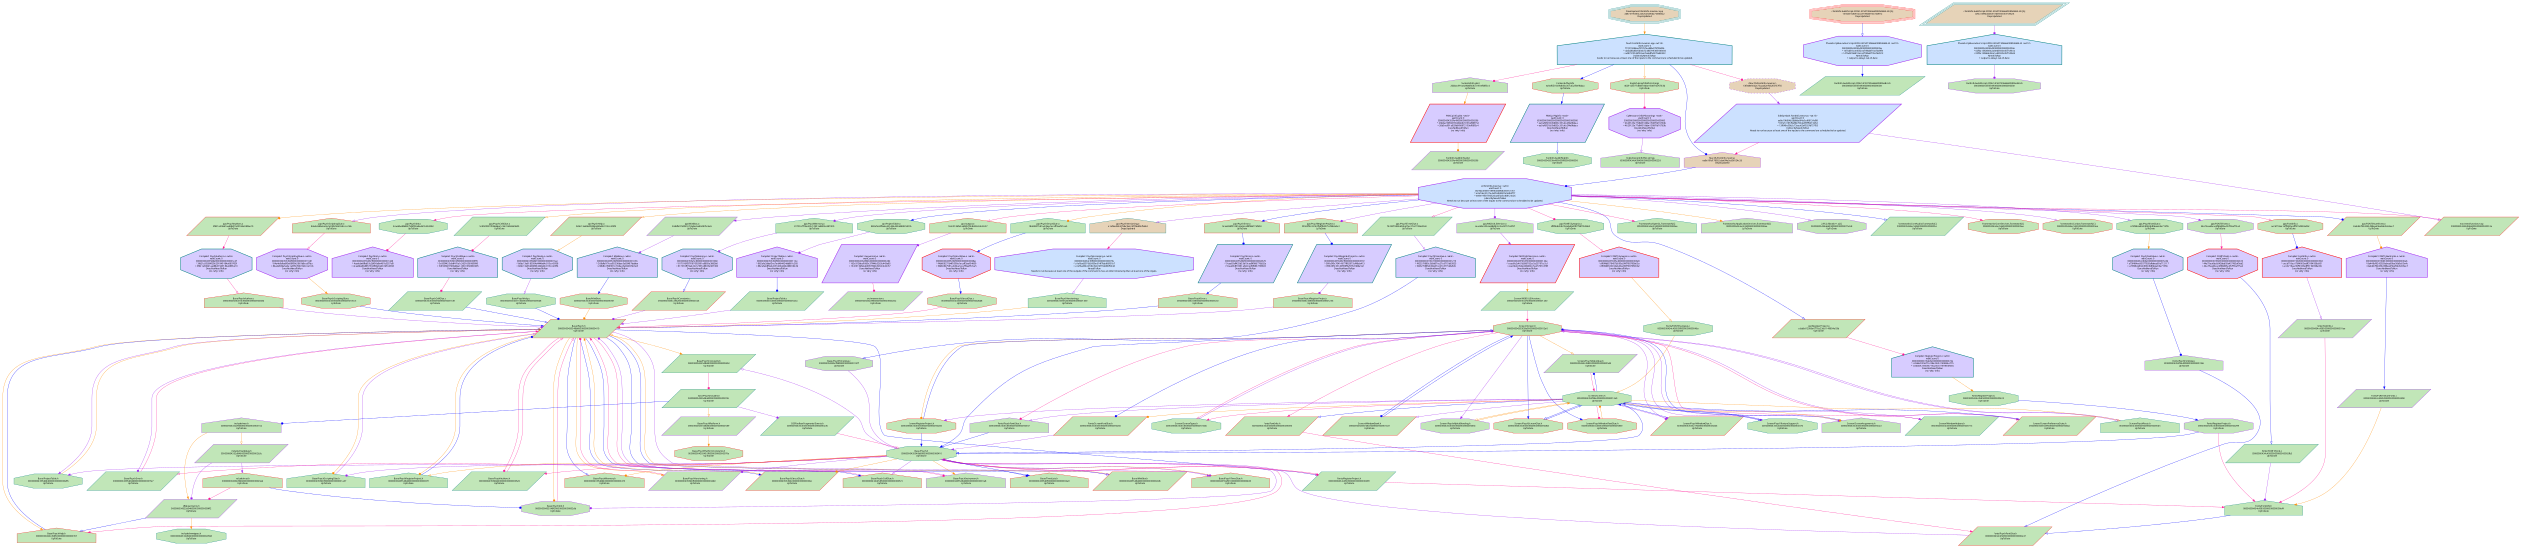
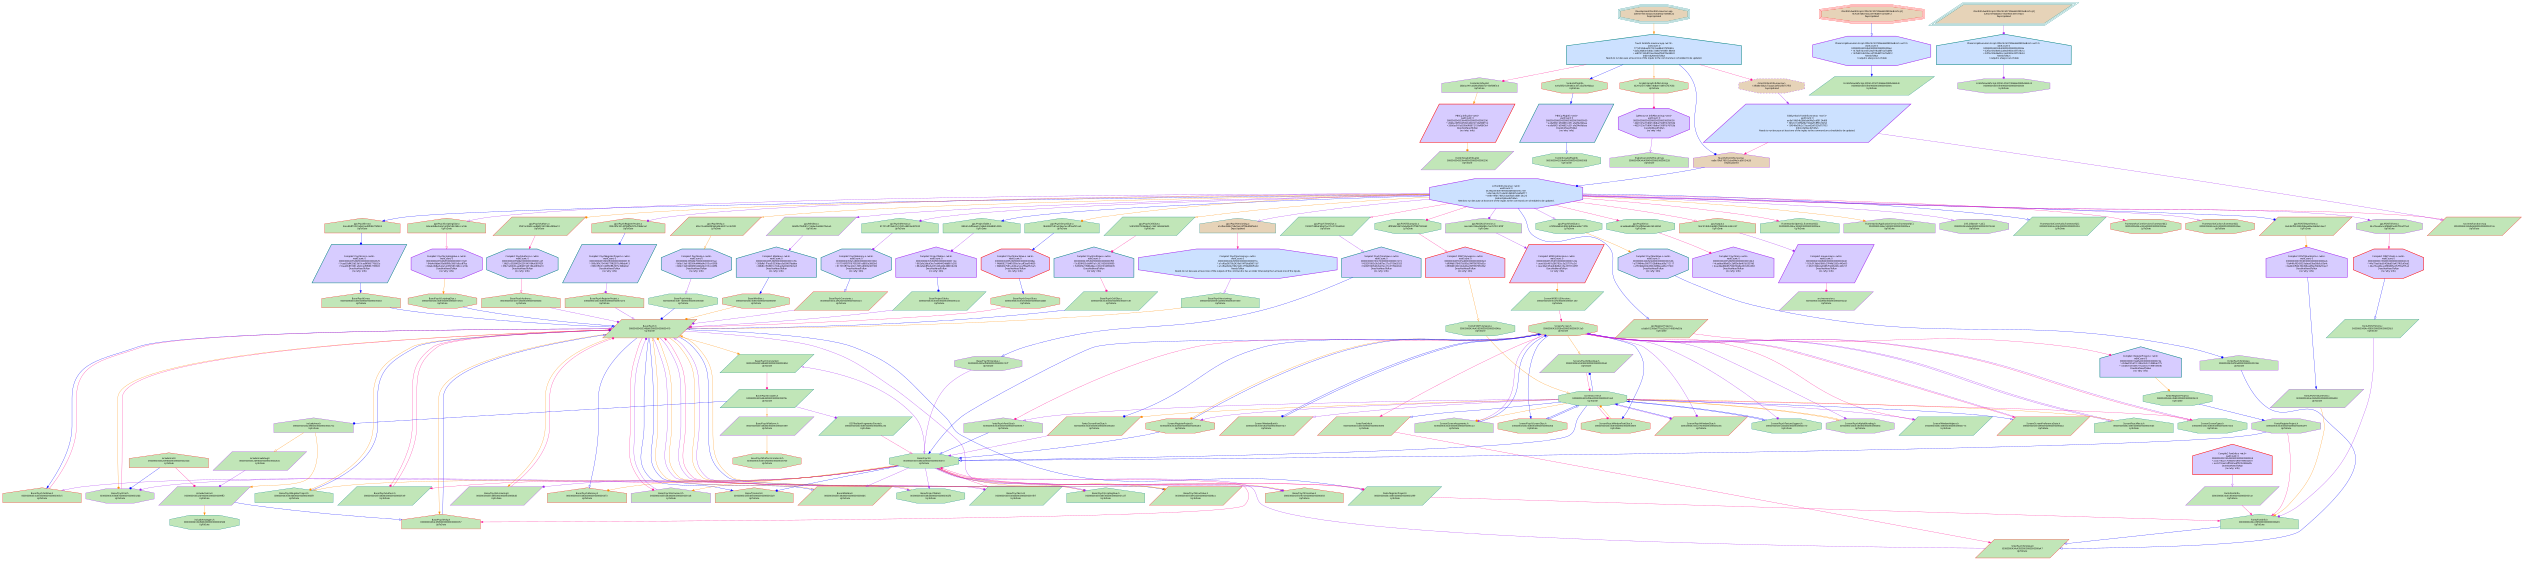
(891, 226) -> (982, 226)
(2290, 226) -> none
(242, 467) -> none
(191, 509) -> (205, 496)
